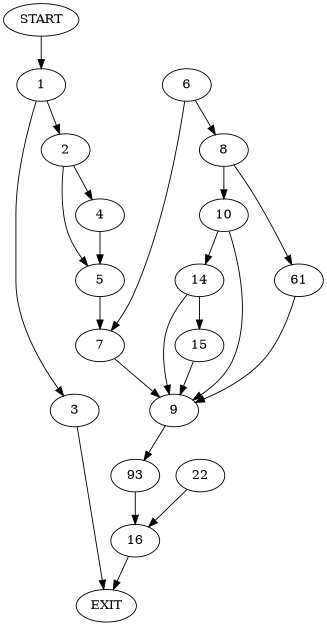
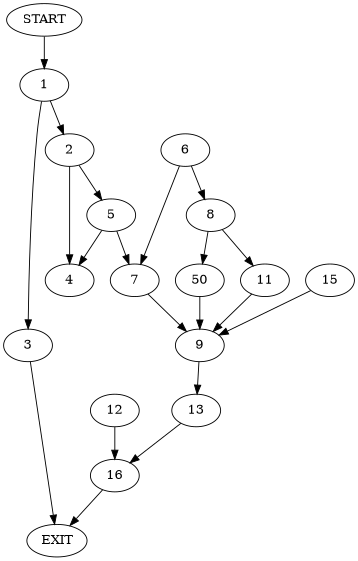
(224, 215) -> (200, 280)
(100, 243) -> (93, 244)
(199, 280) -> none
(299, 280) -> (265, 280)
(135, 476) -> (196, 410)
(200, 476) -> (115, 410)
